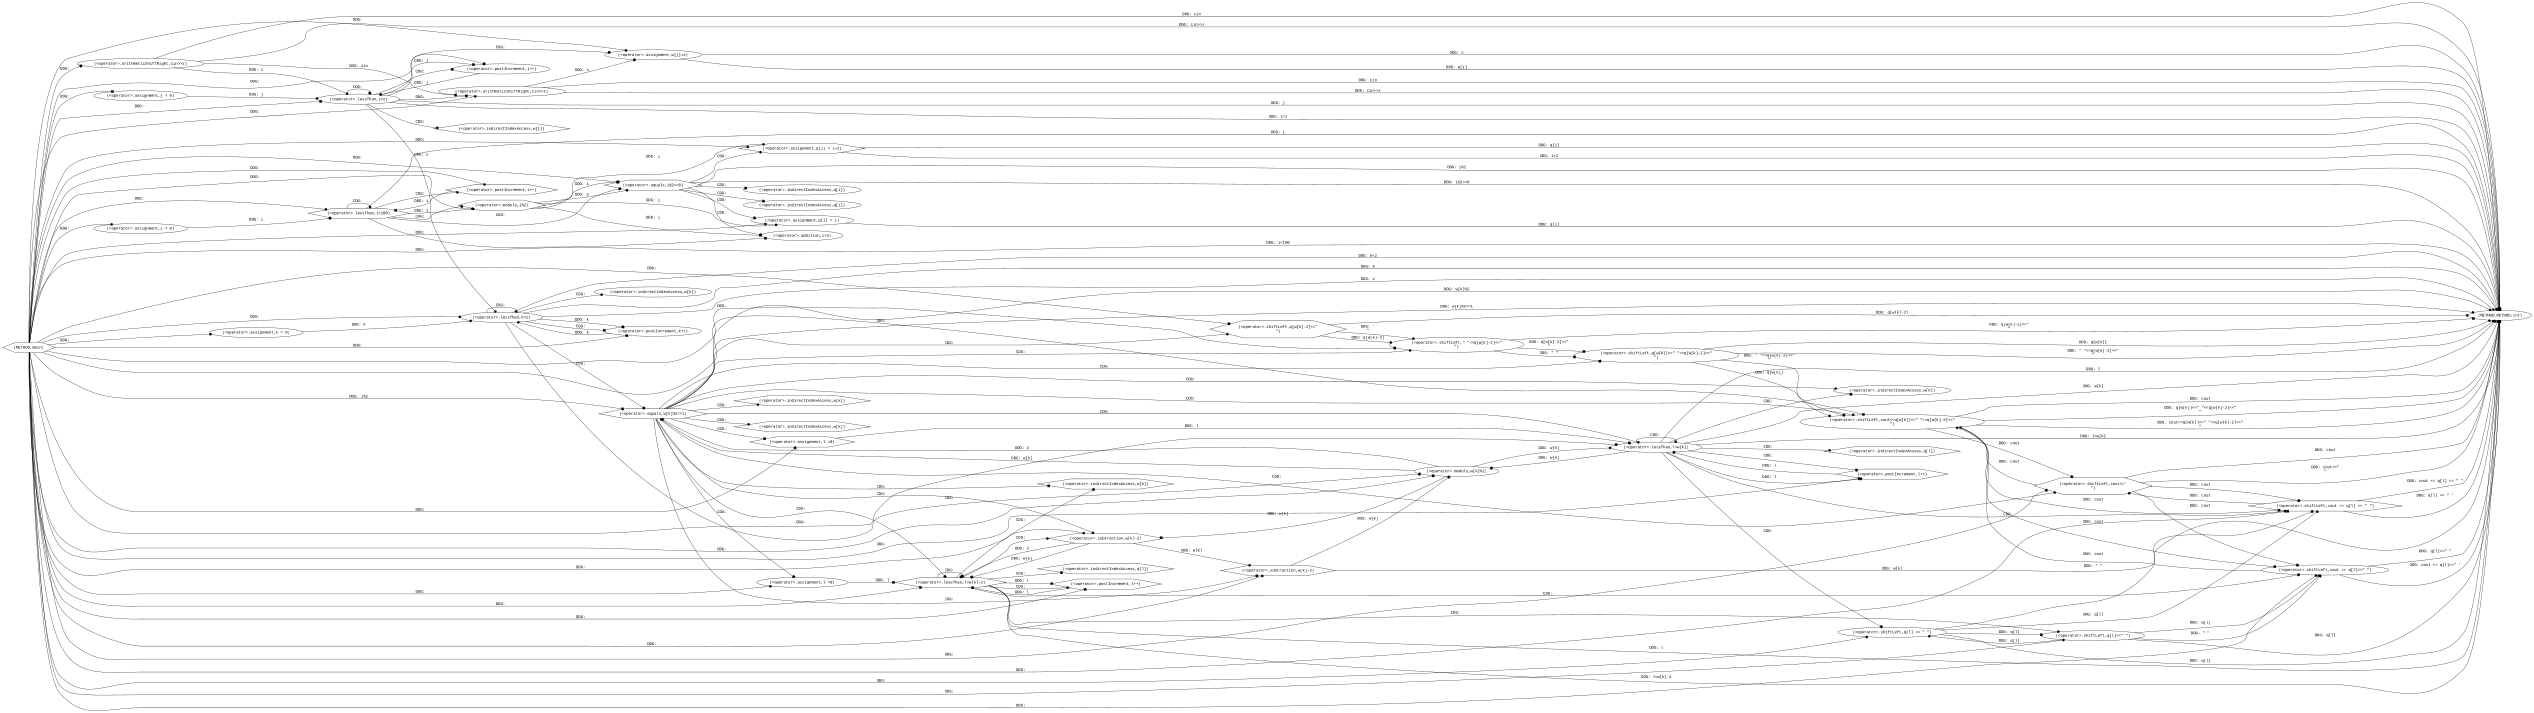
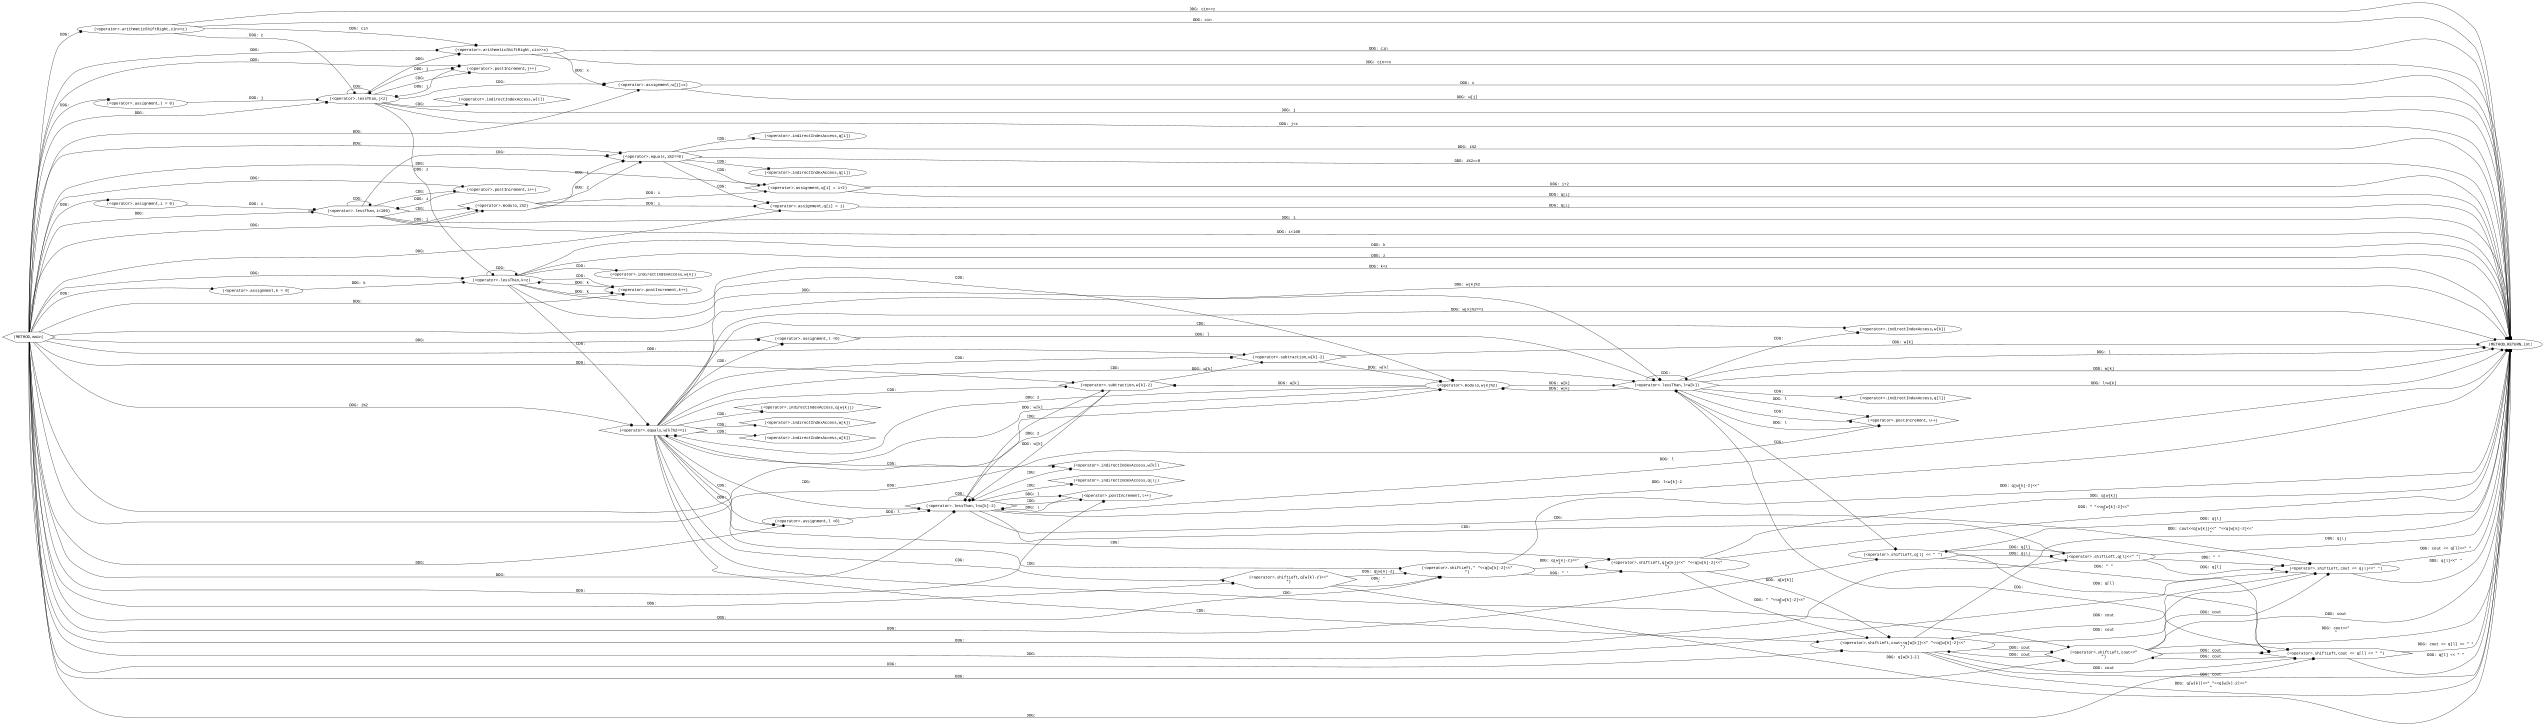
(502, 190) -> (502, 190)
(802, 236) -> none
(2500, 315) -> (2511, 344)
none -> (807, 408)
(1656, 447) -> (1667, 385)
